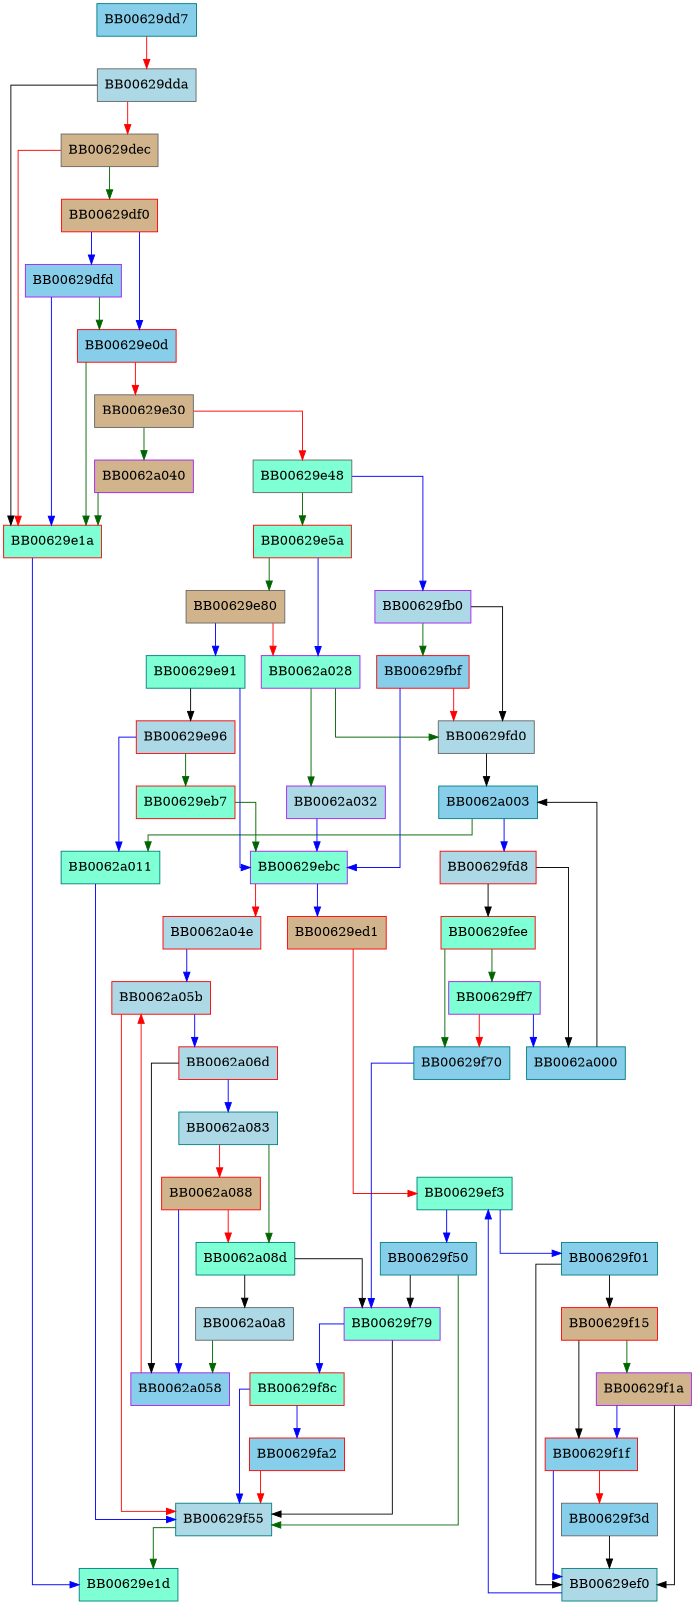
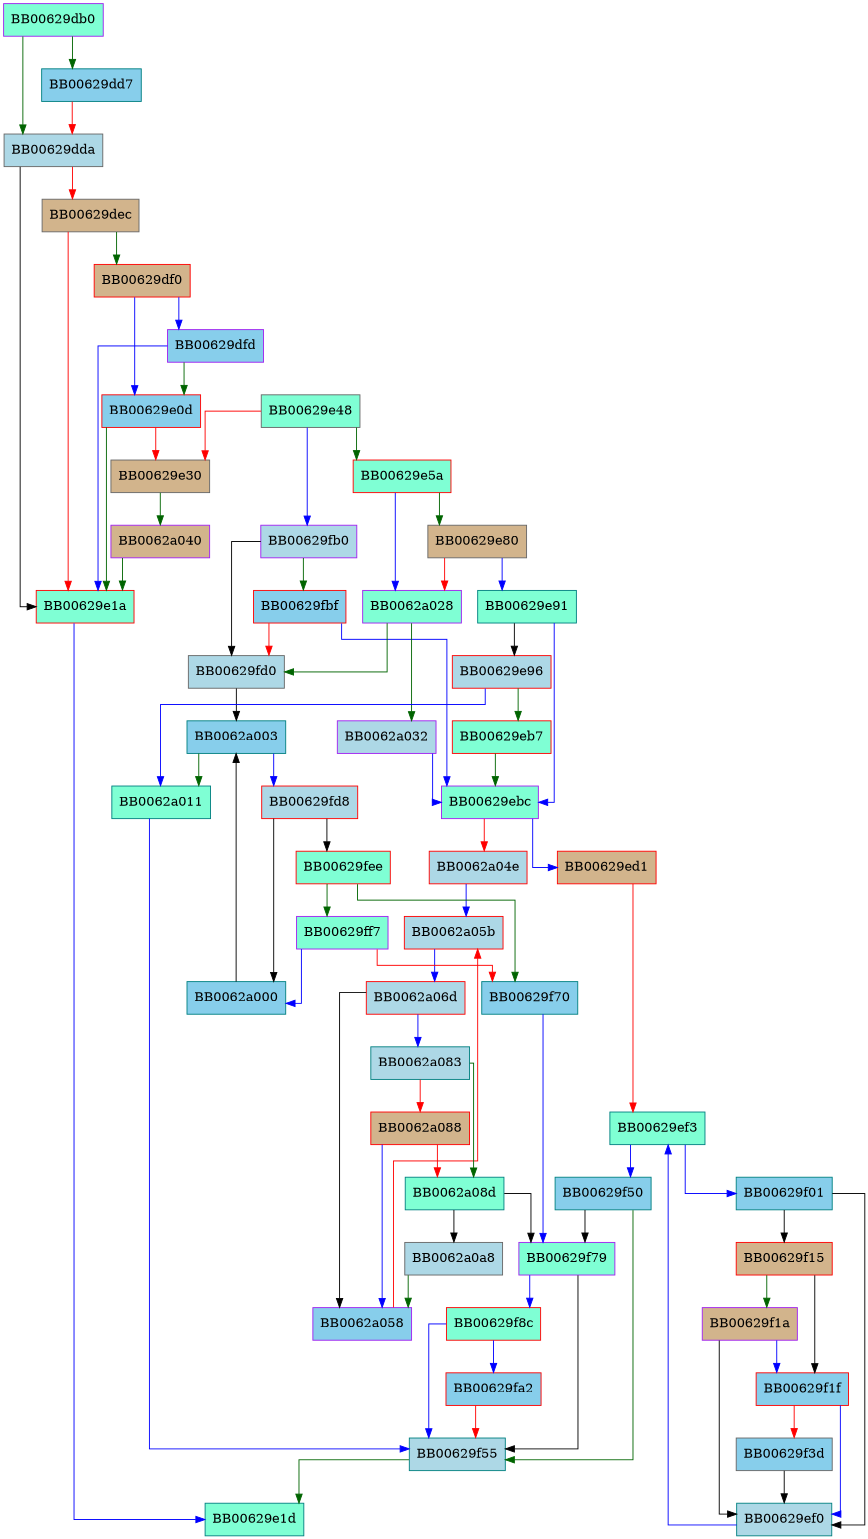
none -> (53, 20)
(268, 411) -> (213, 411)
(121, 1285) -> none
